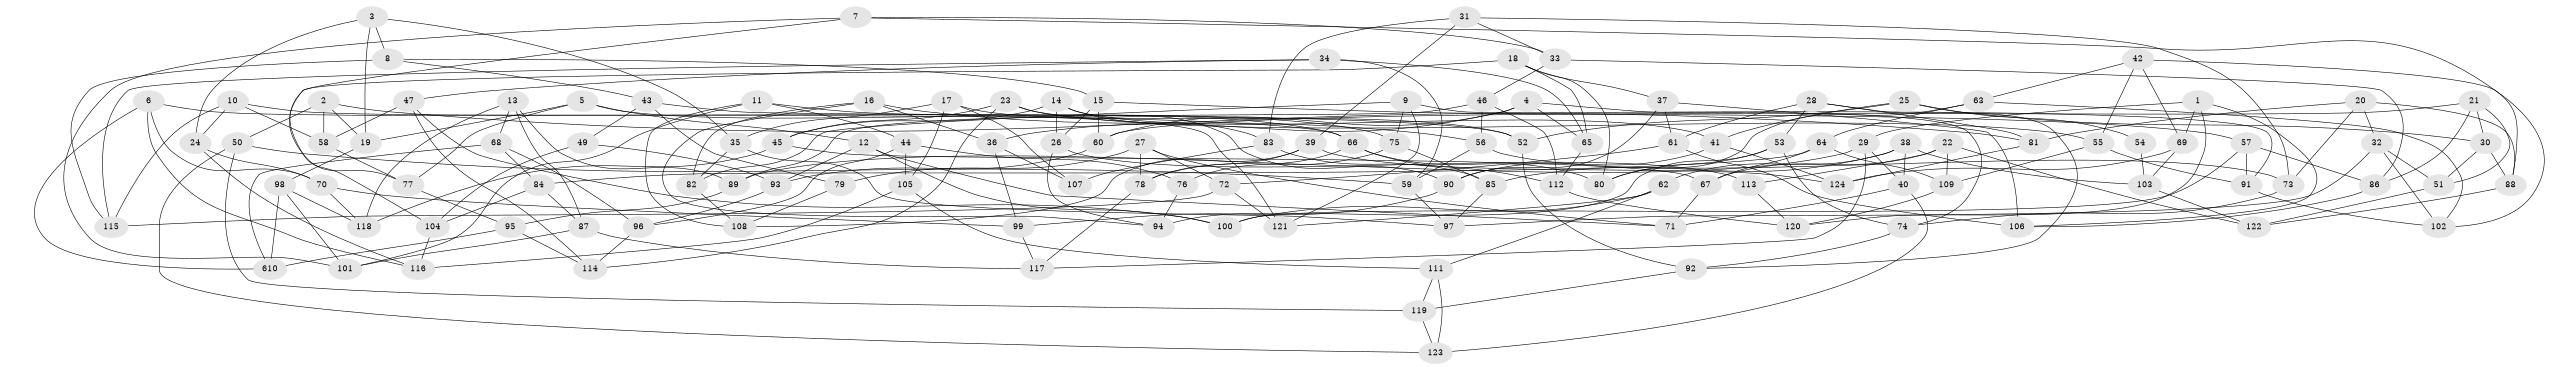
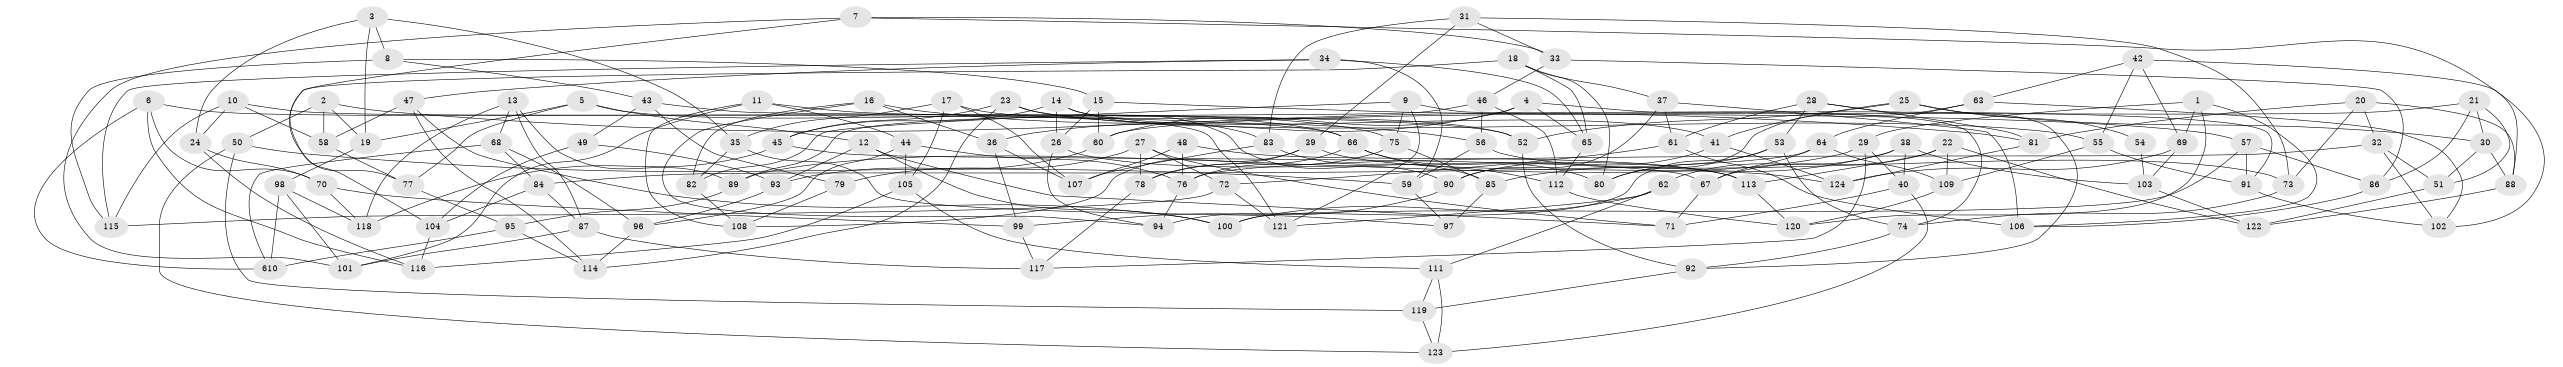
none -> (1182, 143)
(1833, 215) -> (1894, 156)
